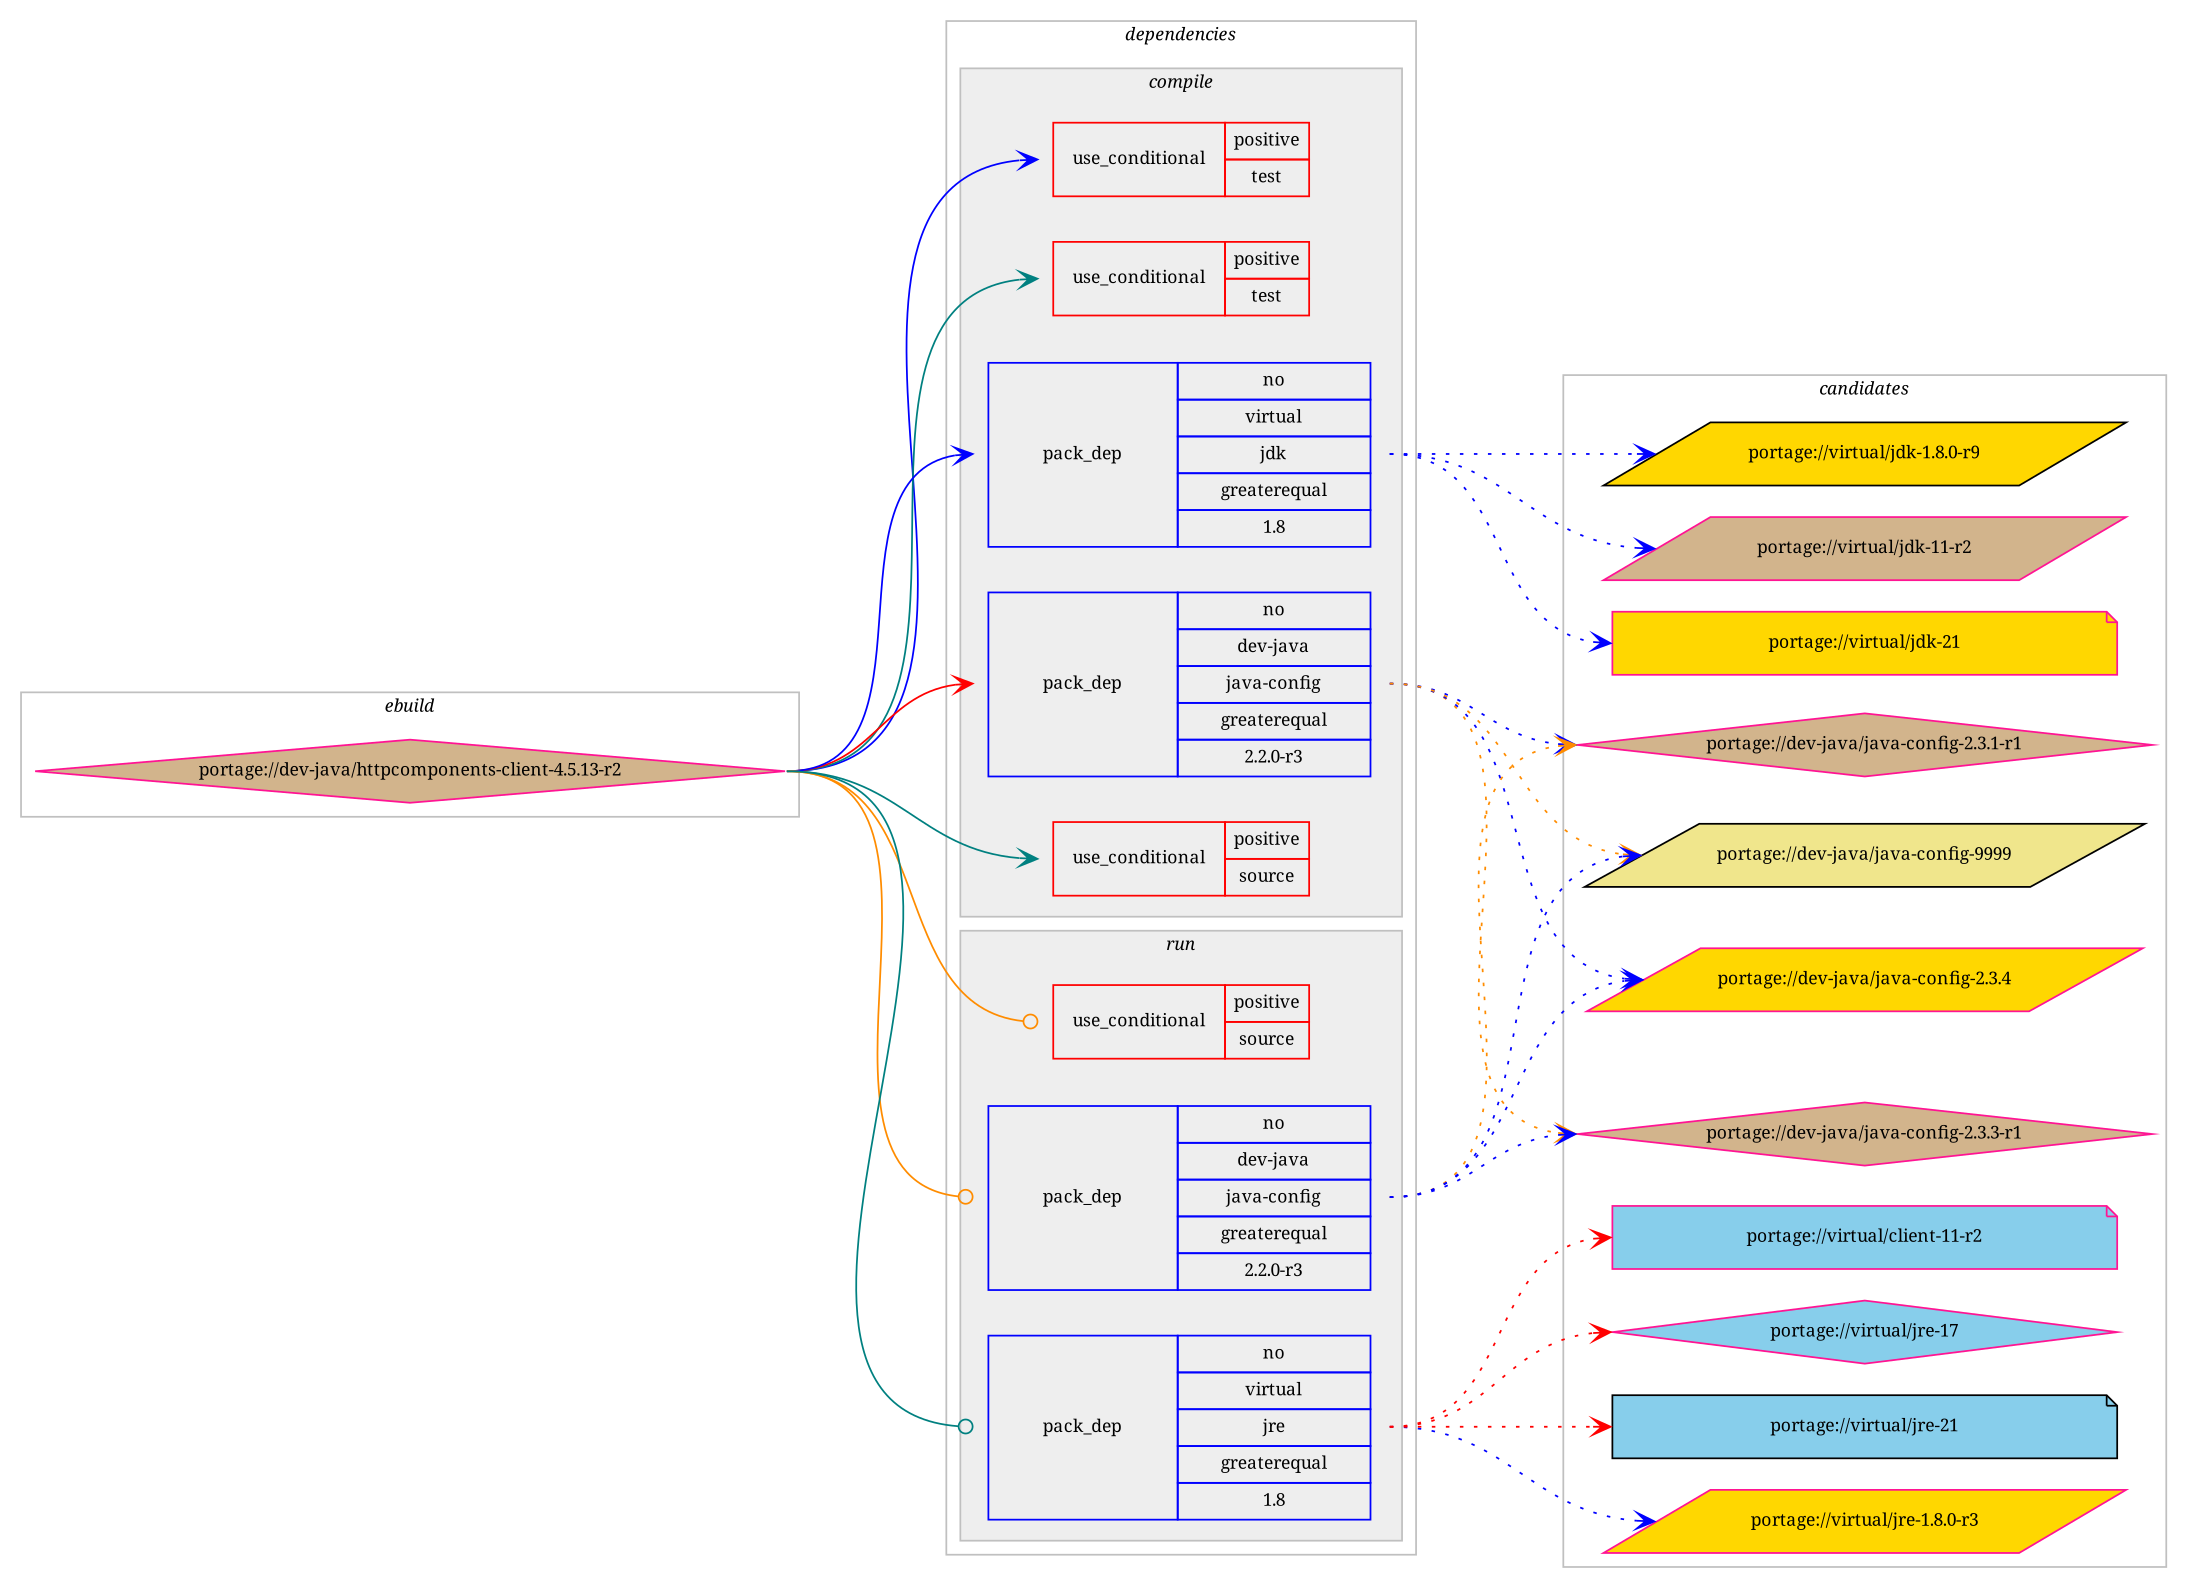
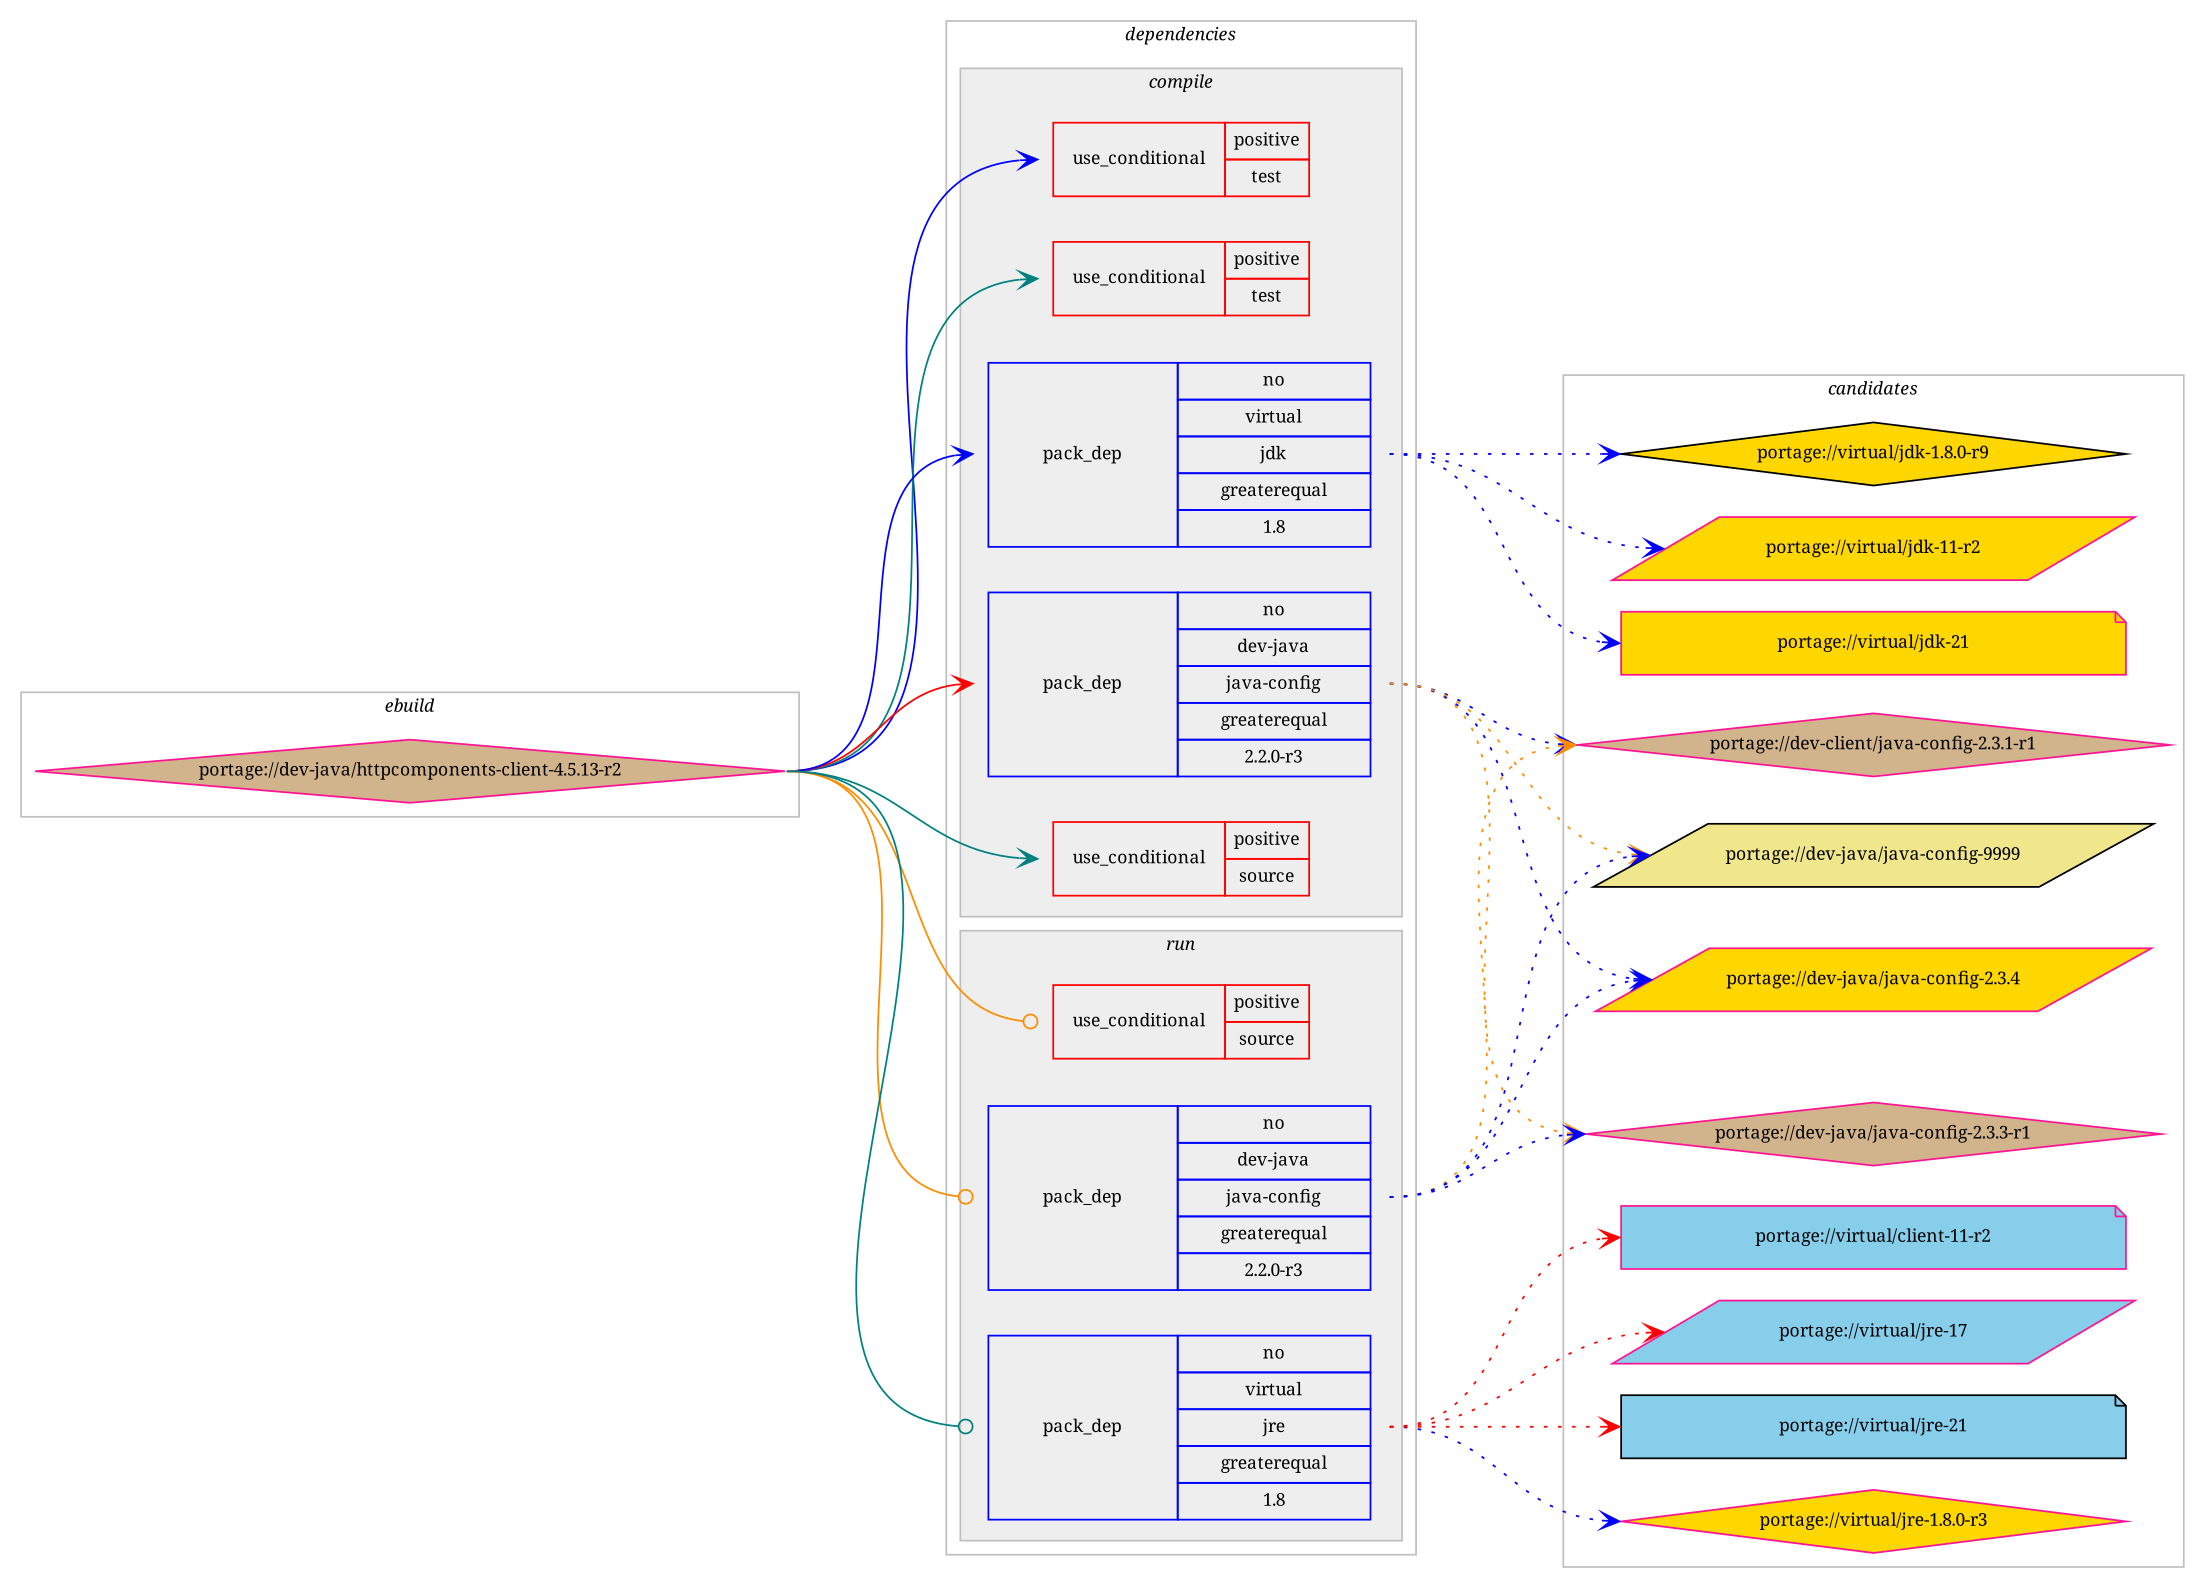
(1865, 454) -> (1874, 454)
(1865, 549) -> (1874, 549)
(1865, 745) -> (1874, 745)
(1865, 1332) -> (1874, 1332)
(1865, 1521) -> (1874, 1521)
